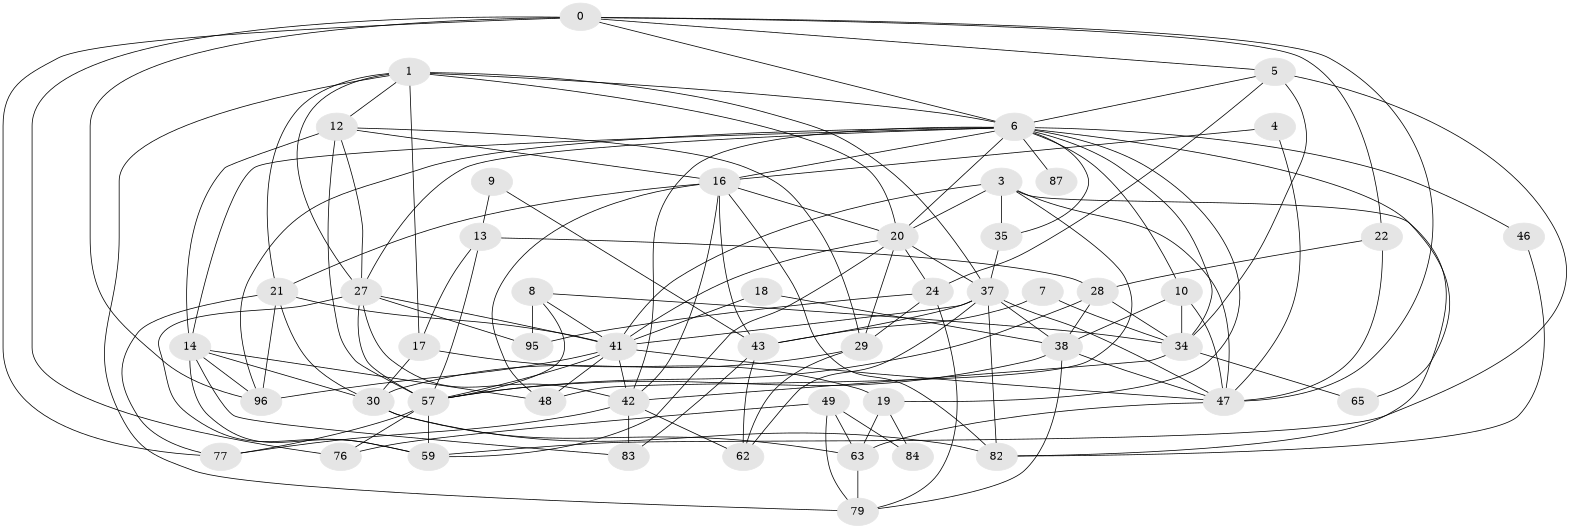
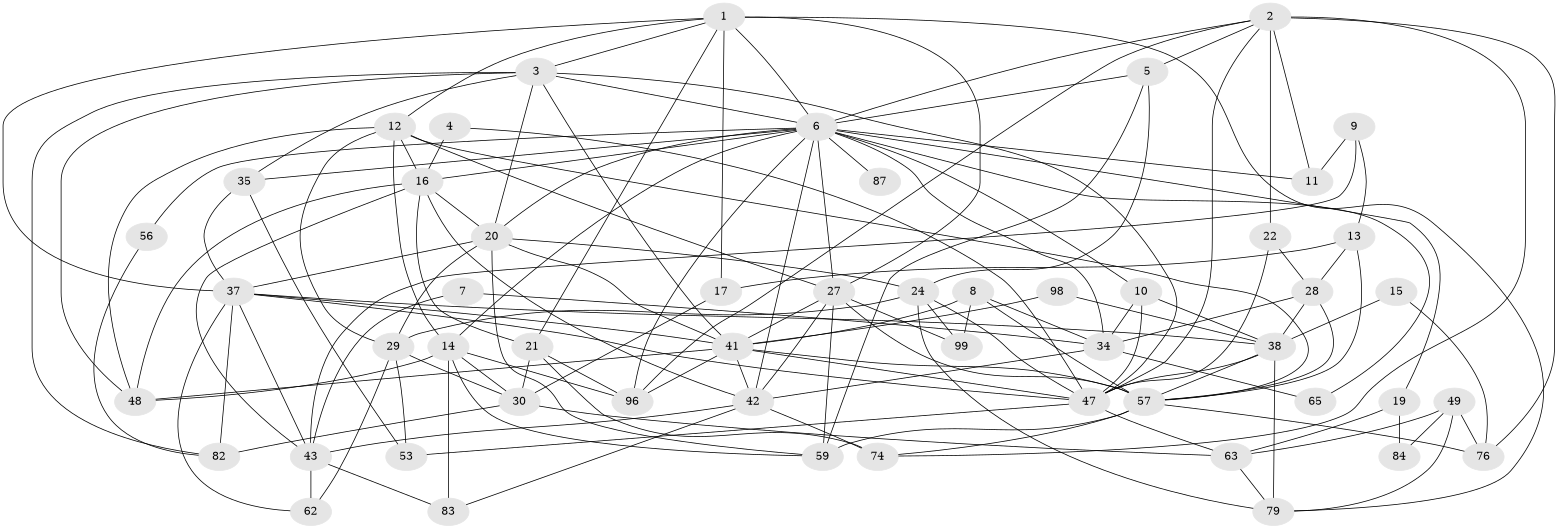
(581, 17) -> (1270, 17)
none -> (670, 98)
(684, 109) -> (630, 44)
none -> (156, 180)
none -> (1312, 182)
(1276, 217) -> none
(1524, 237) -> (147, 237)
(762, 292) -> (1057, 292)
none -> (1396, 292)
(424, 317) -> none
(820, 346) -> none
none -> (1005, 346)
(532, 347) -> (962, 347)
(763, 370) -> none
(686, 429) -> (542, 427)
(221, 457) -> (878, 457)
none -> (406, 457)
